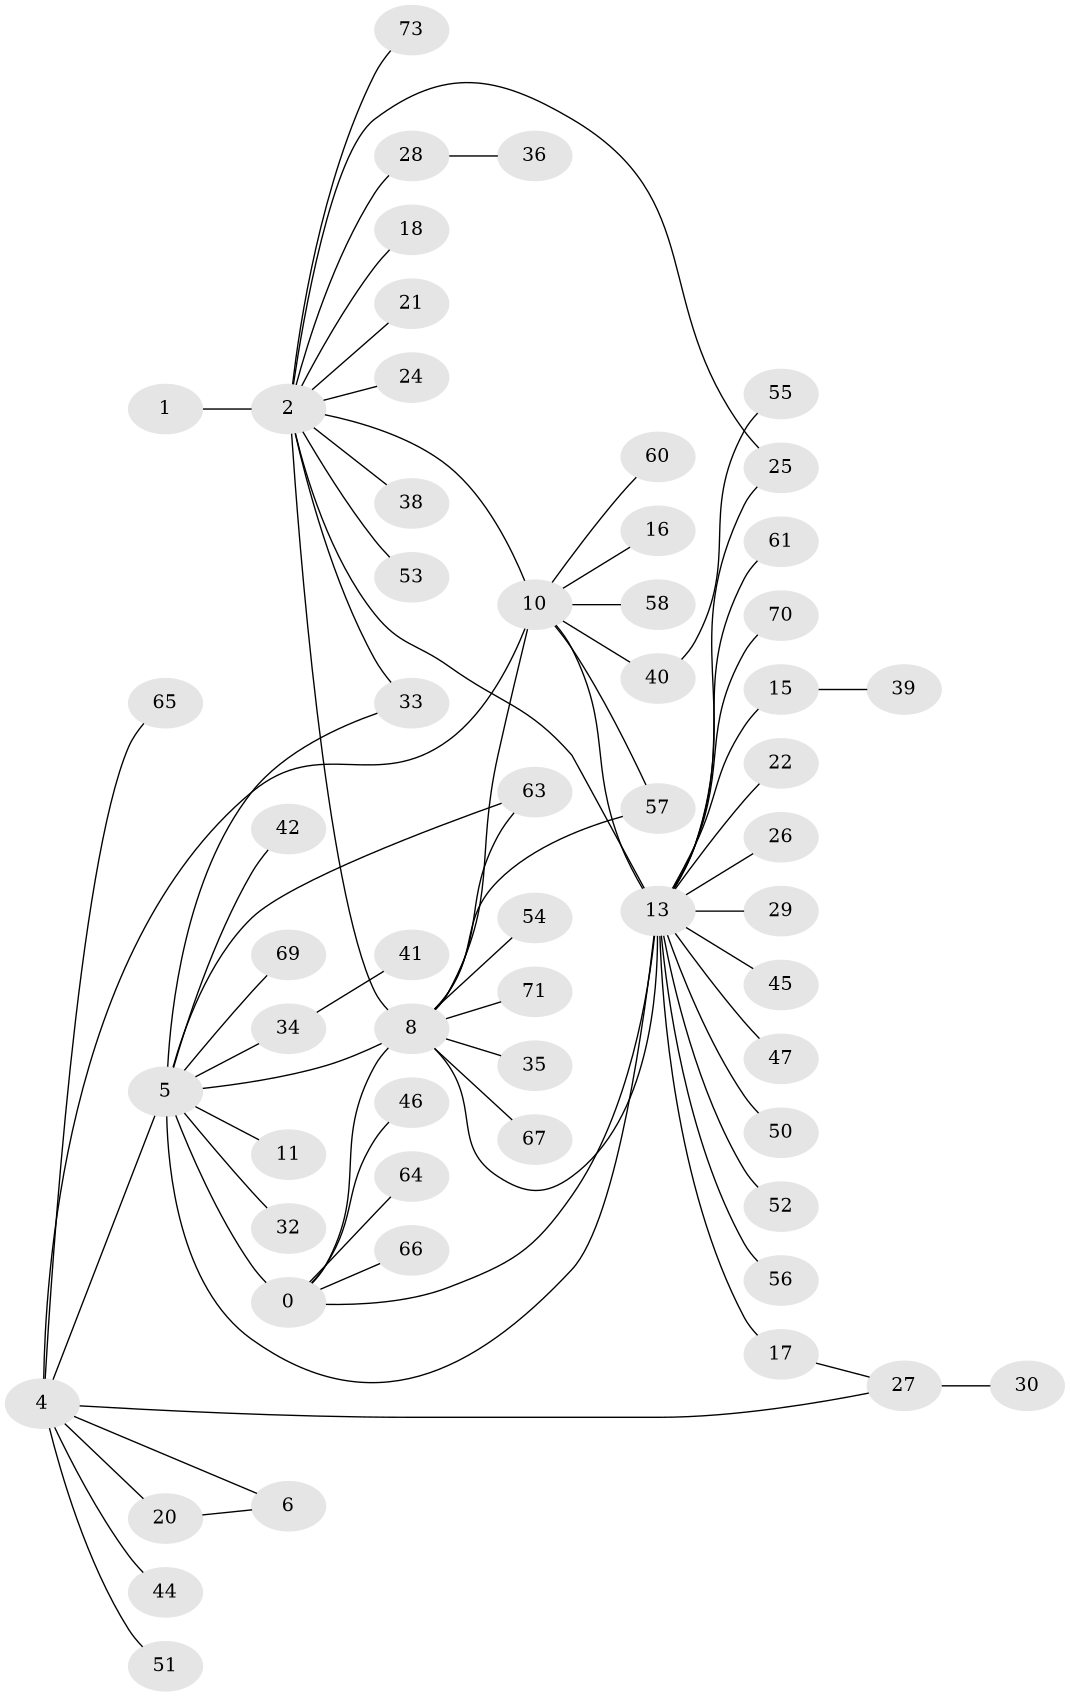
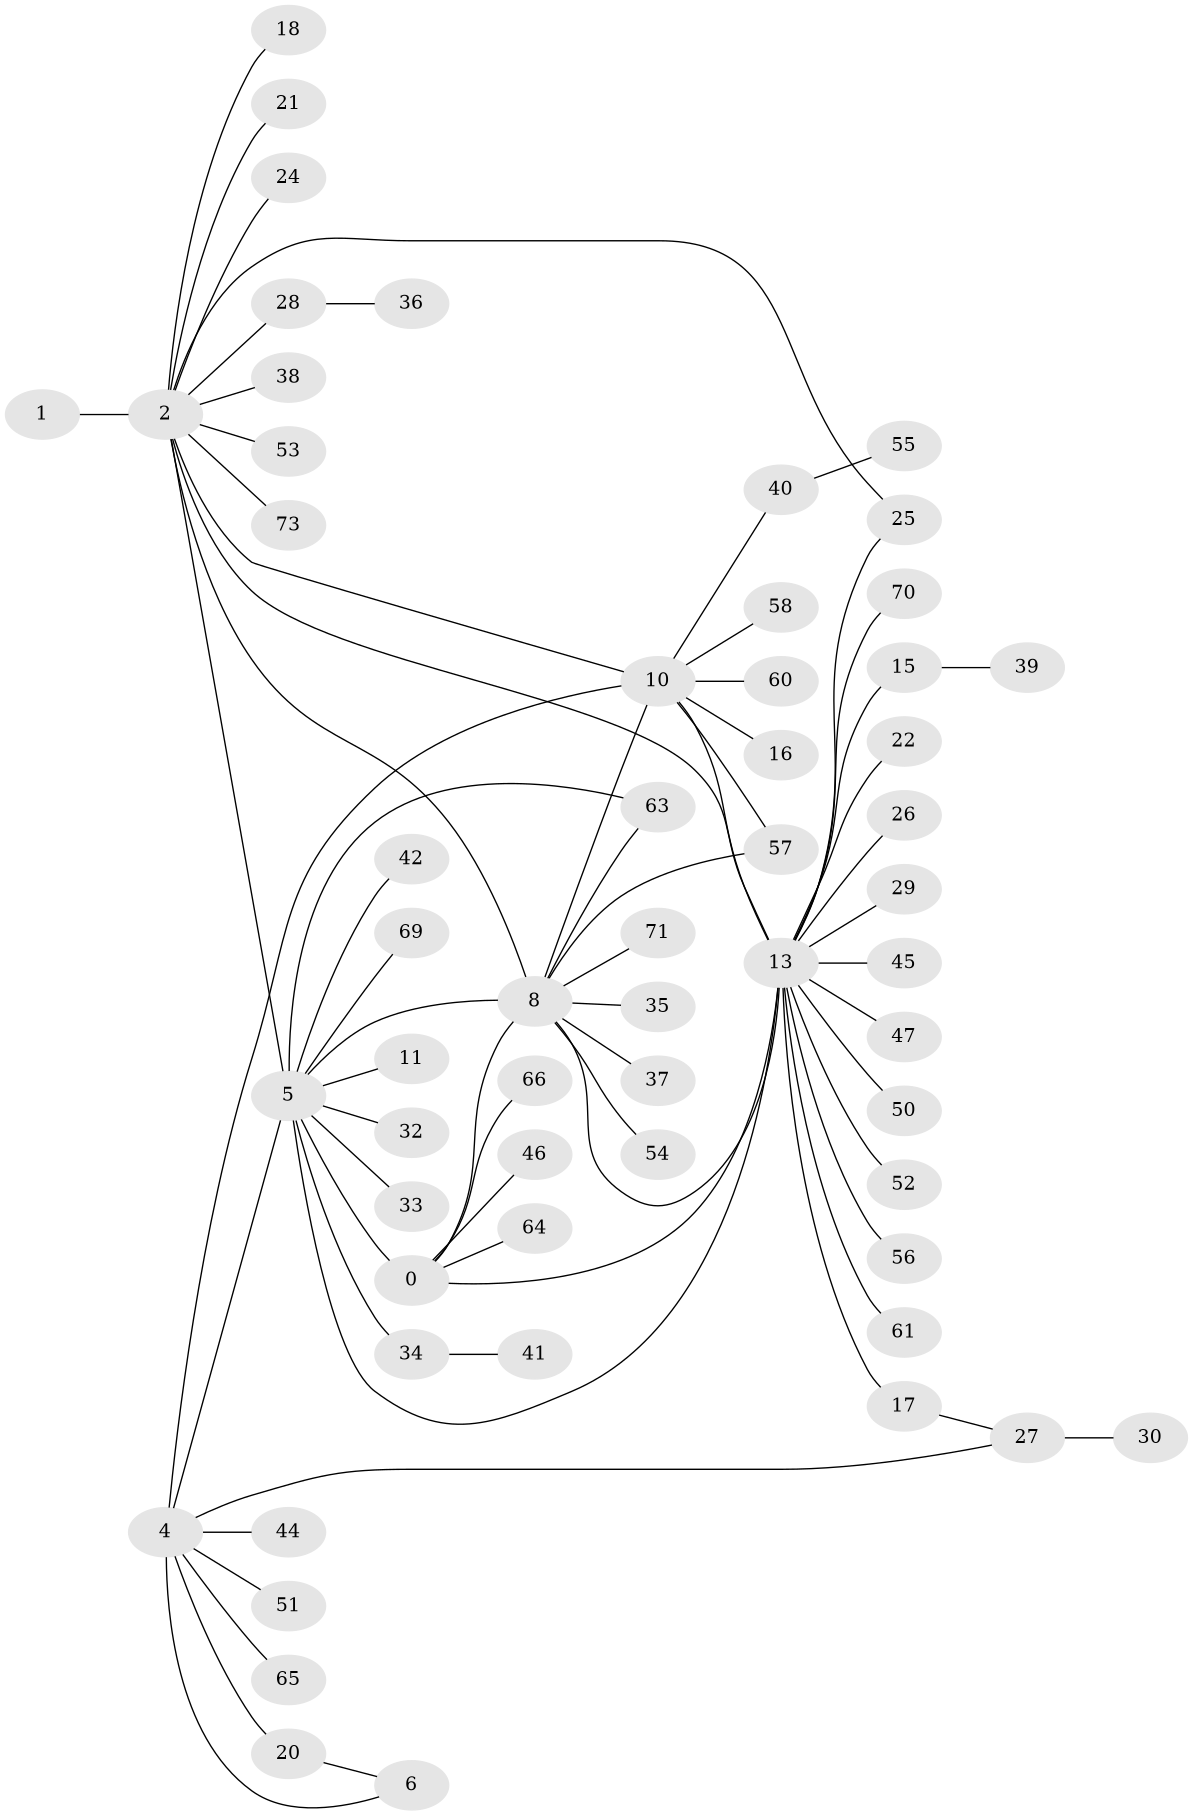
(332, 562) -> (227, 755)
(535, 1140) -> (658, 1081)
